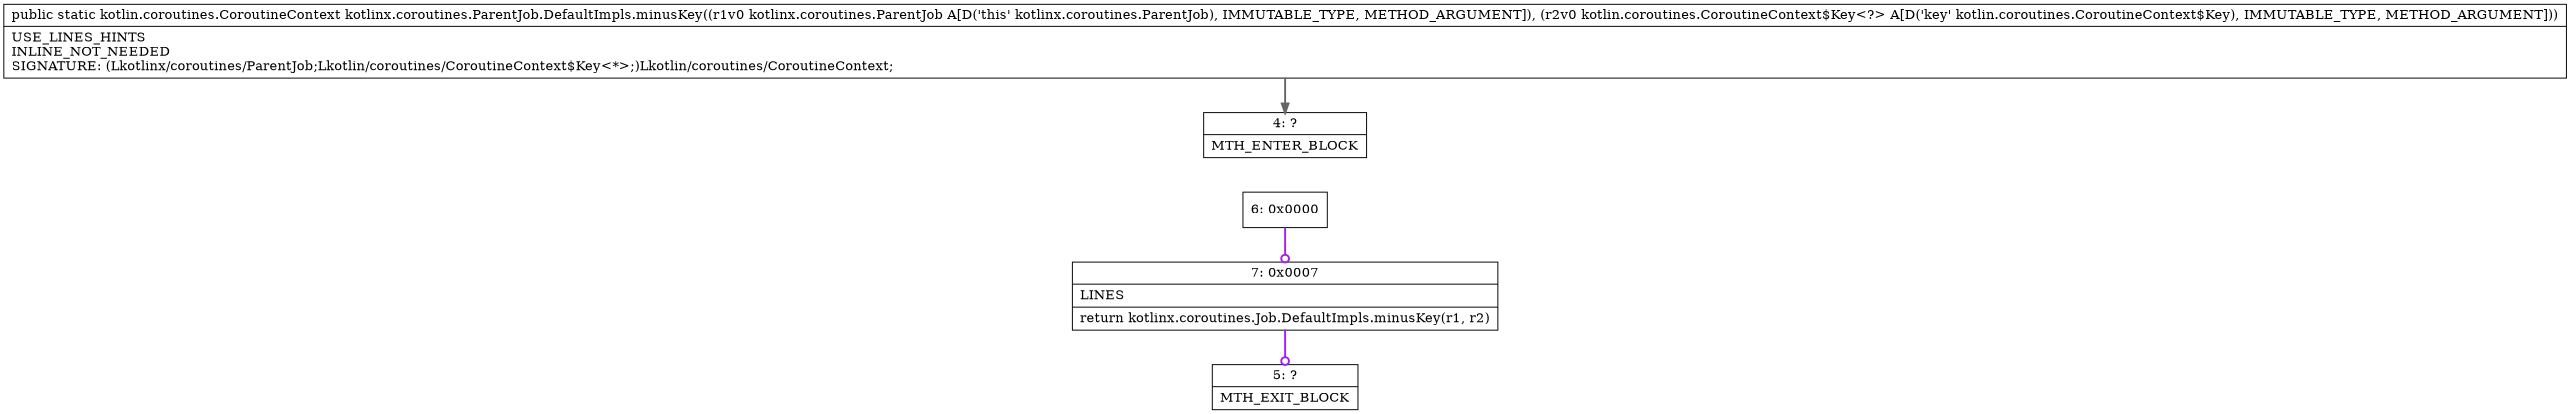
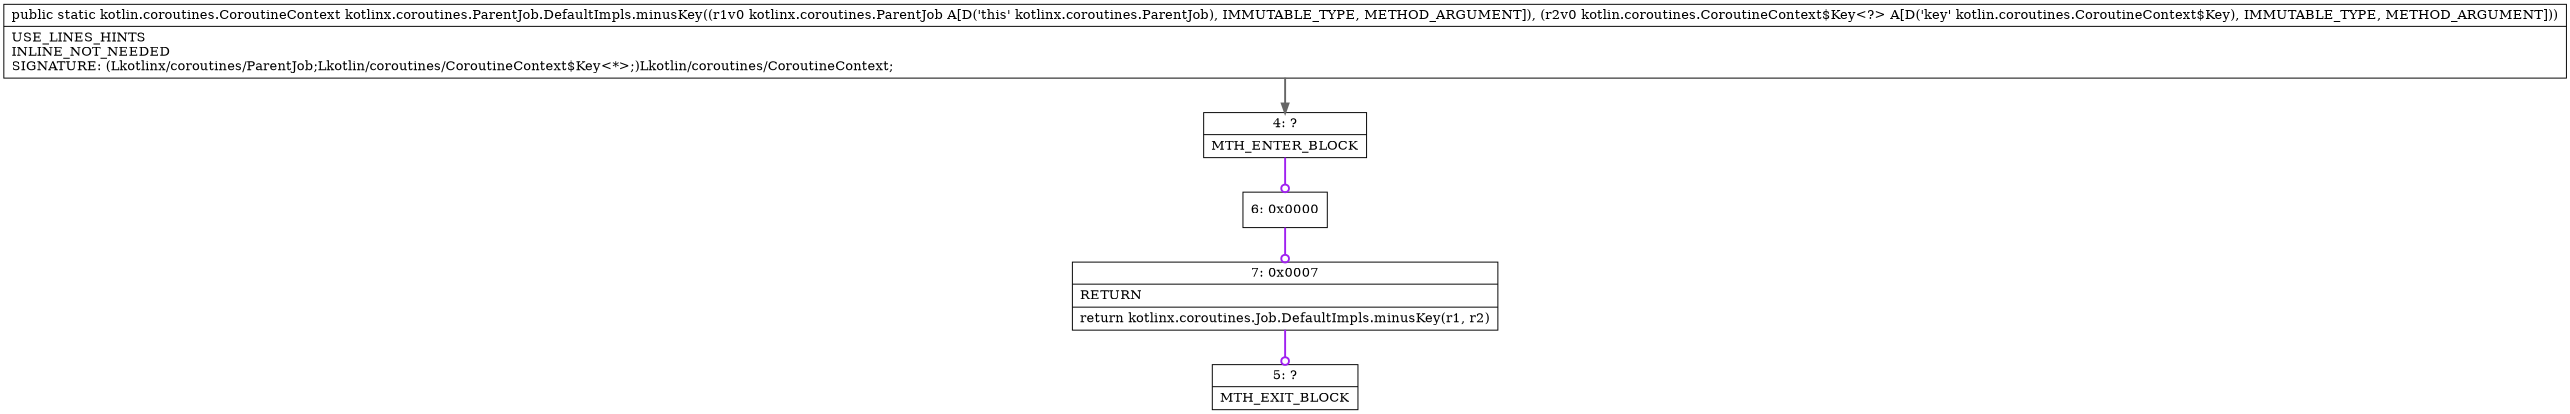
none -> (1285, 171)
(1103, 295) -> (1111, 295)
